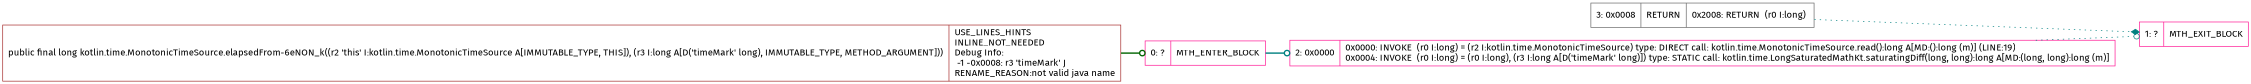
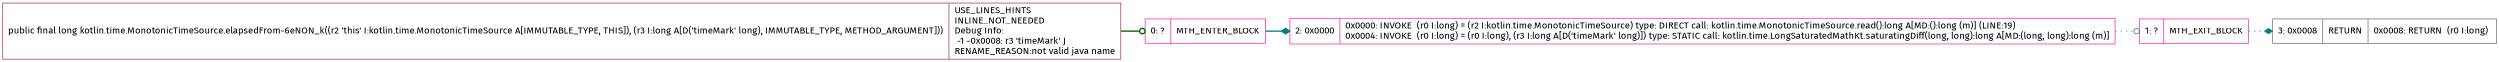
(1750, 15) -> (2432, 31)
(1973, 26) -> (2256, 31)
(1275, 53) -> (1274, 31)
